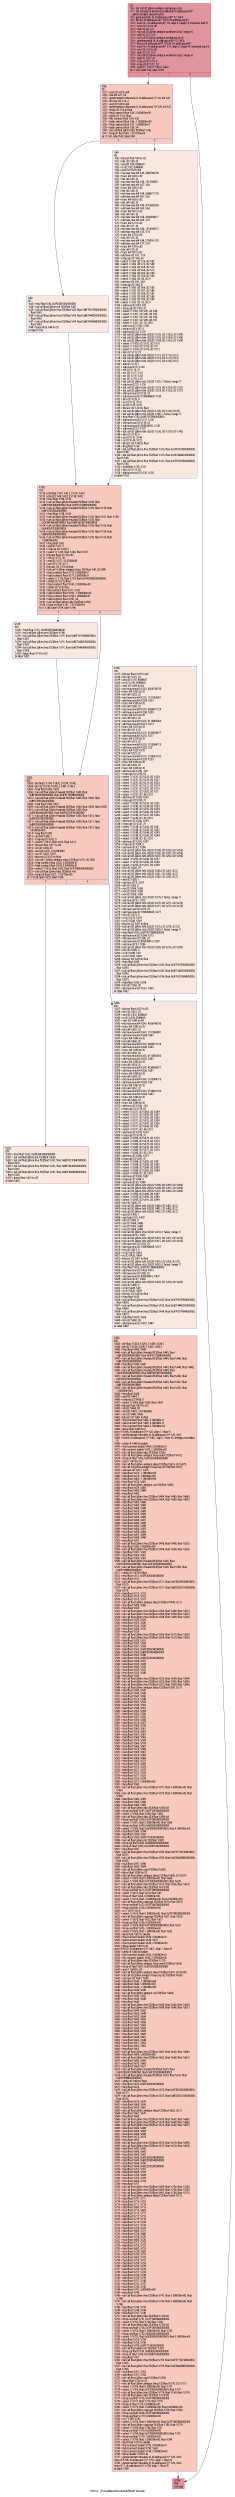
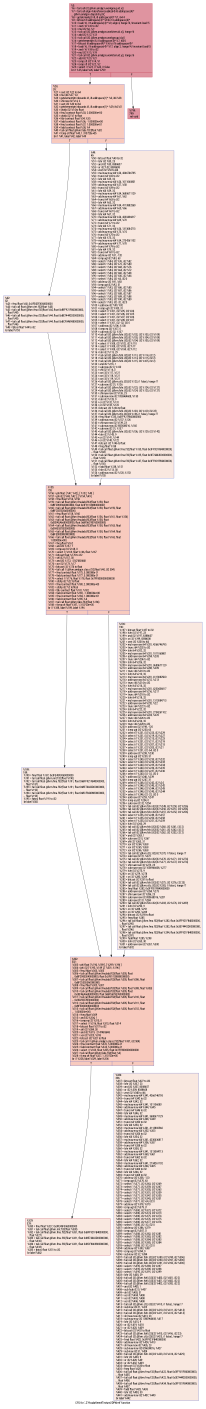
(155, 996) -> (125, 952)
(155, 1904) -> none
